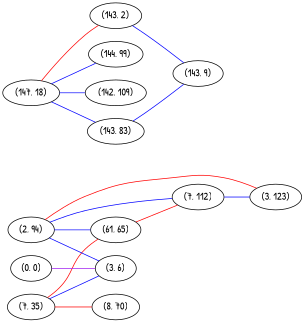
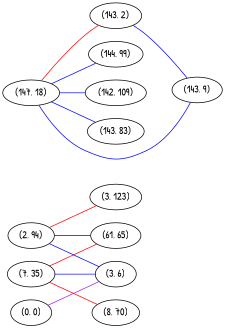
(159, 103) -> (116, 159)
(198, 197) -> none
